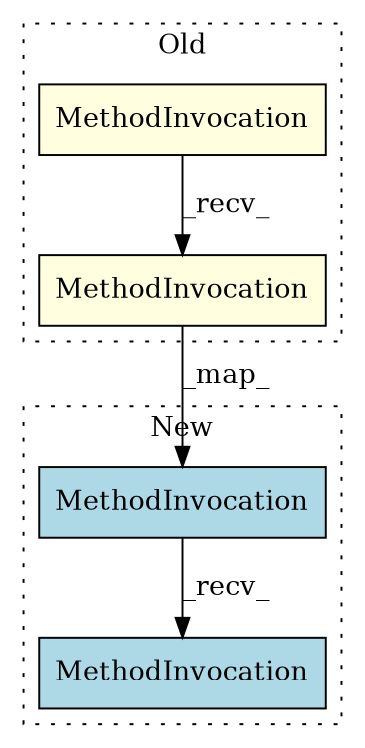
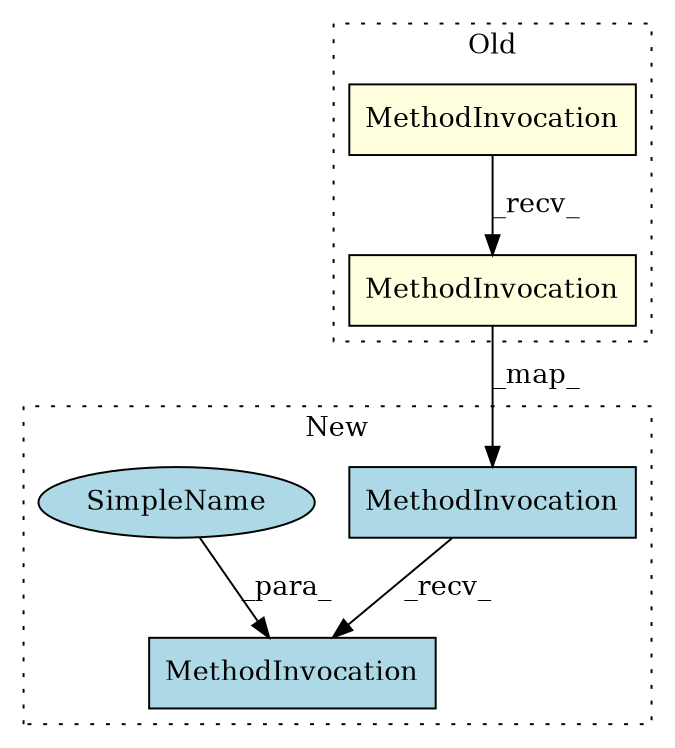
none -> (177, 502)
